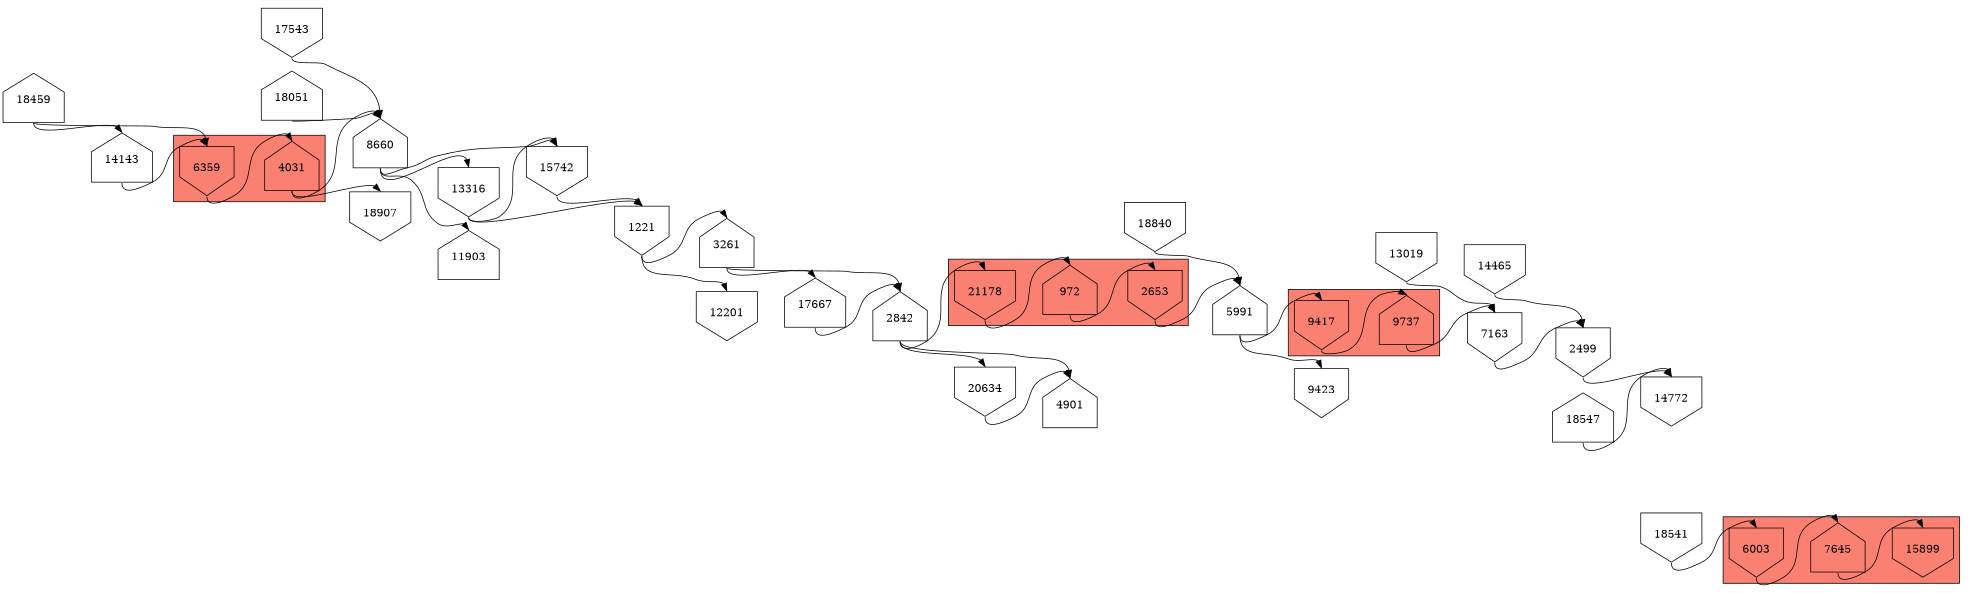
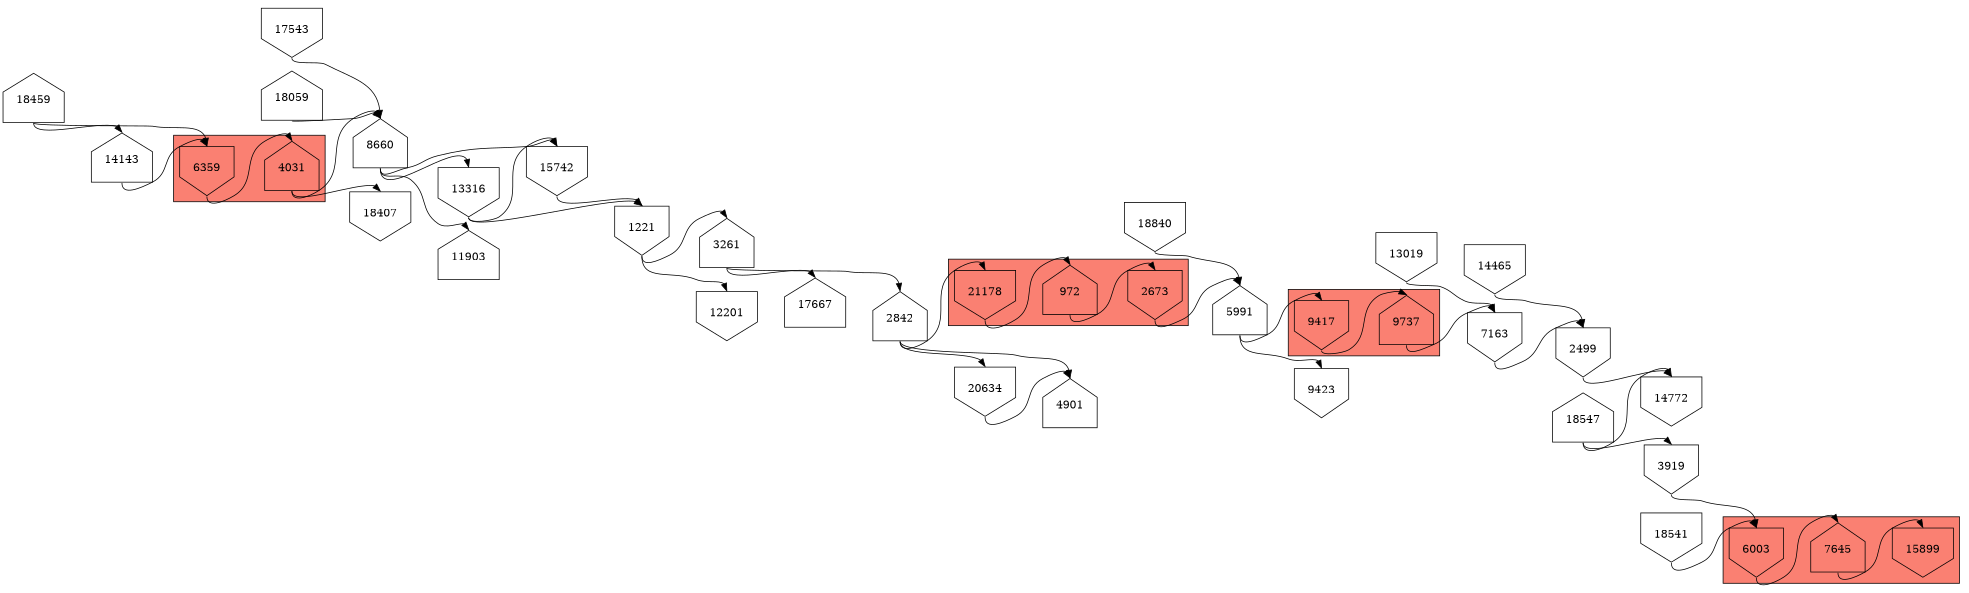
(292, 98) -> (292, 98)
(380, 214) -> (380, 214)
(1155, 292) -> (1155, 292)
(857, 315) -> none
none -> (1671, 467)
